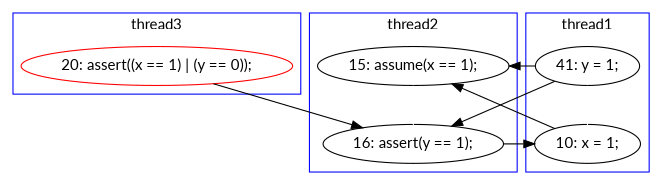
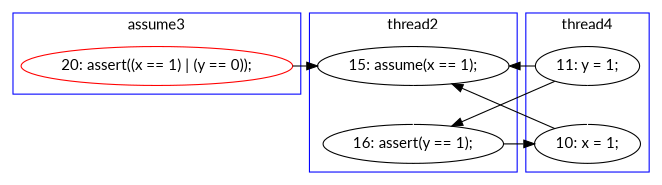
(157, 25) -> (157, 25)
(587, 25) -> (587, 25)
(587, 66) -> (587, 66)
(283, 104) -> (300, 66)
